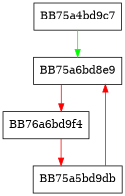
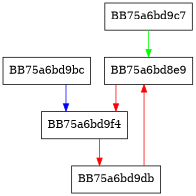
(78, 17) -> (149, 17)
none -> (47, 71)
(46, 125) -> (84, 125)
(78, 179) -> (116, 179)
